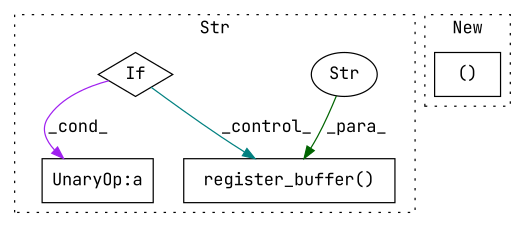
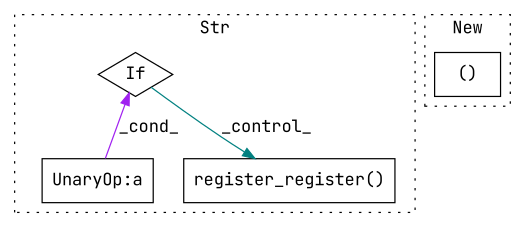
(344, 74) -> none
(60, 104) -> (115, 131)
(289, 181) -> (289, 181)
